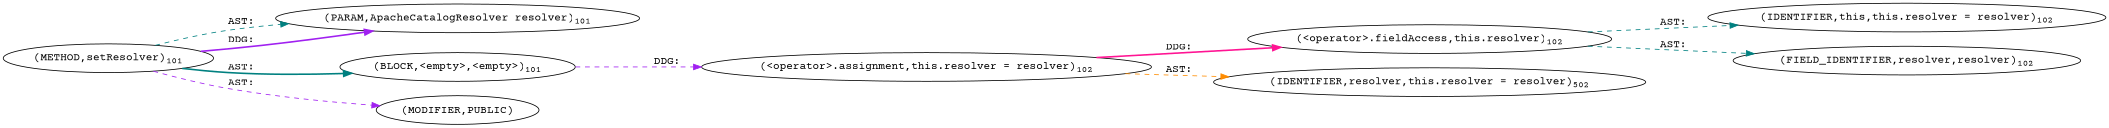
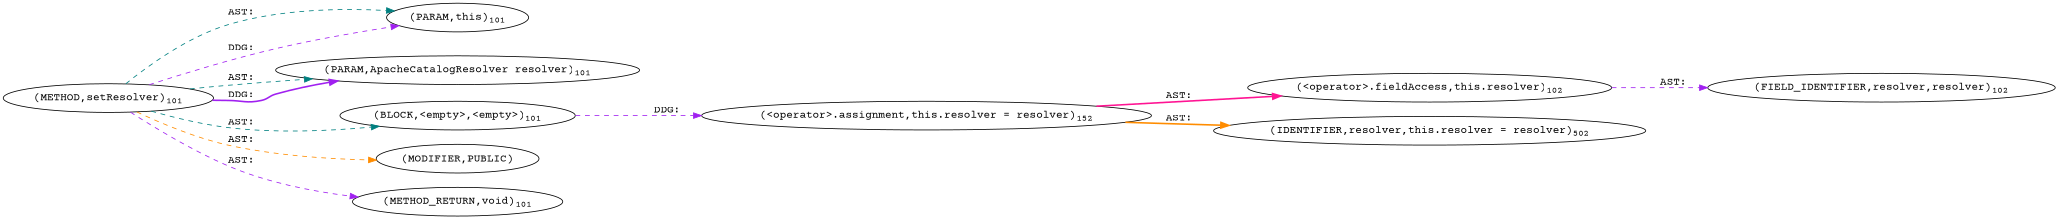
none -> (458, 18)
(1907, 18) -> none
(1183, 47) -> (1183, 95)
(1667, 50) -> (1656, 88)
(1085, 66) -> (1085, 114)
(263, 74) -> (260, 130)
(1173, 75) -> (1173, 124)
(262, 94) -> (250, 149)
none -> (458, 202)
